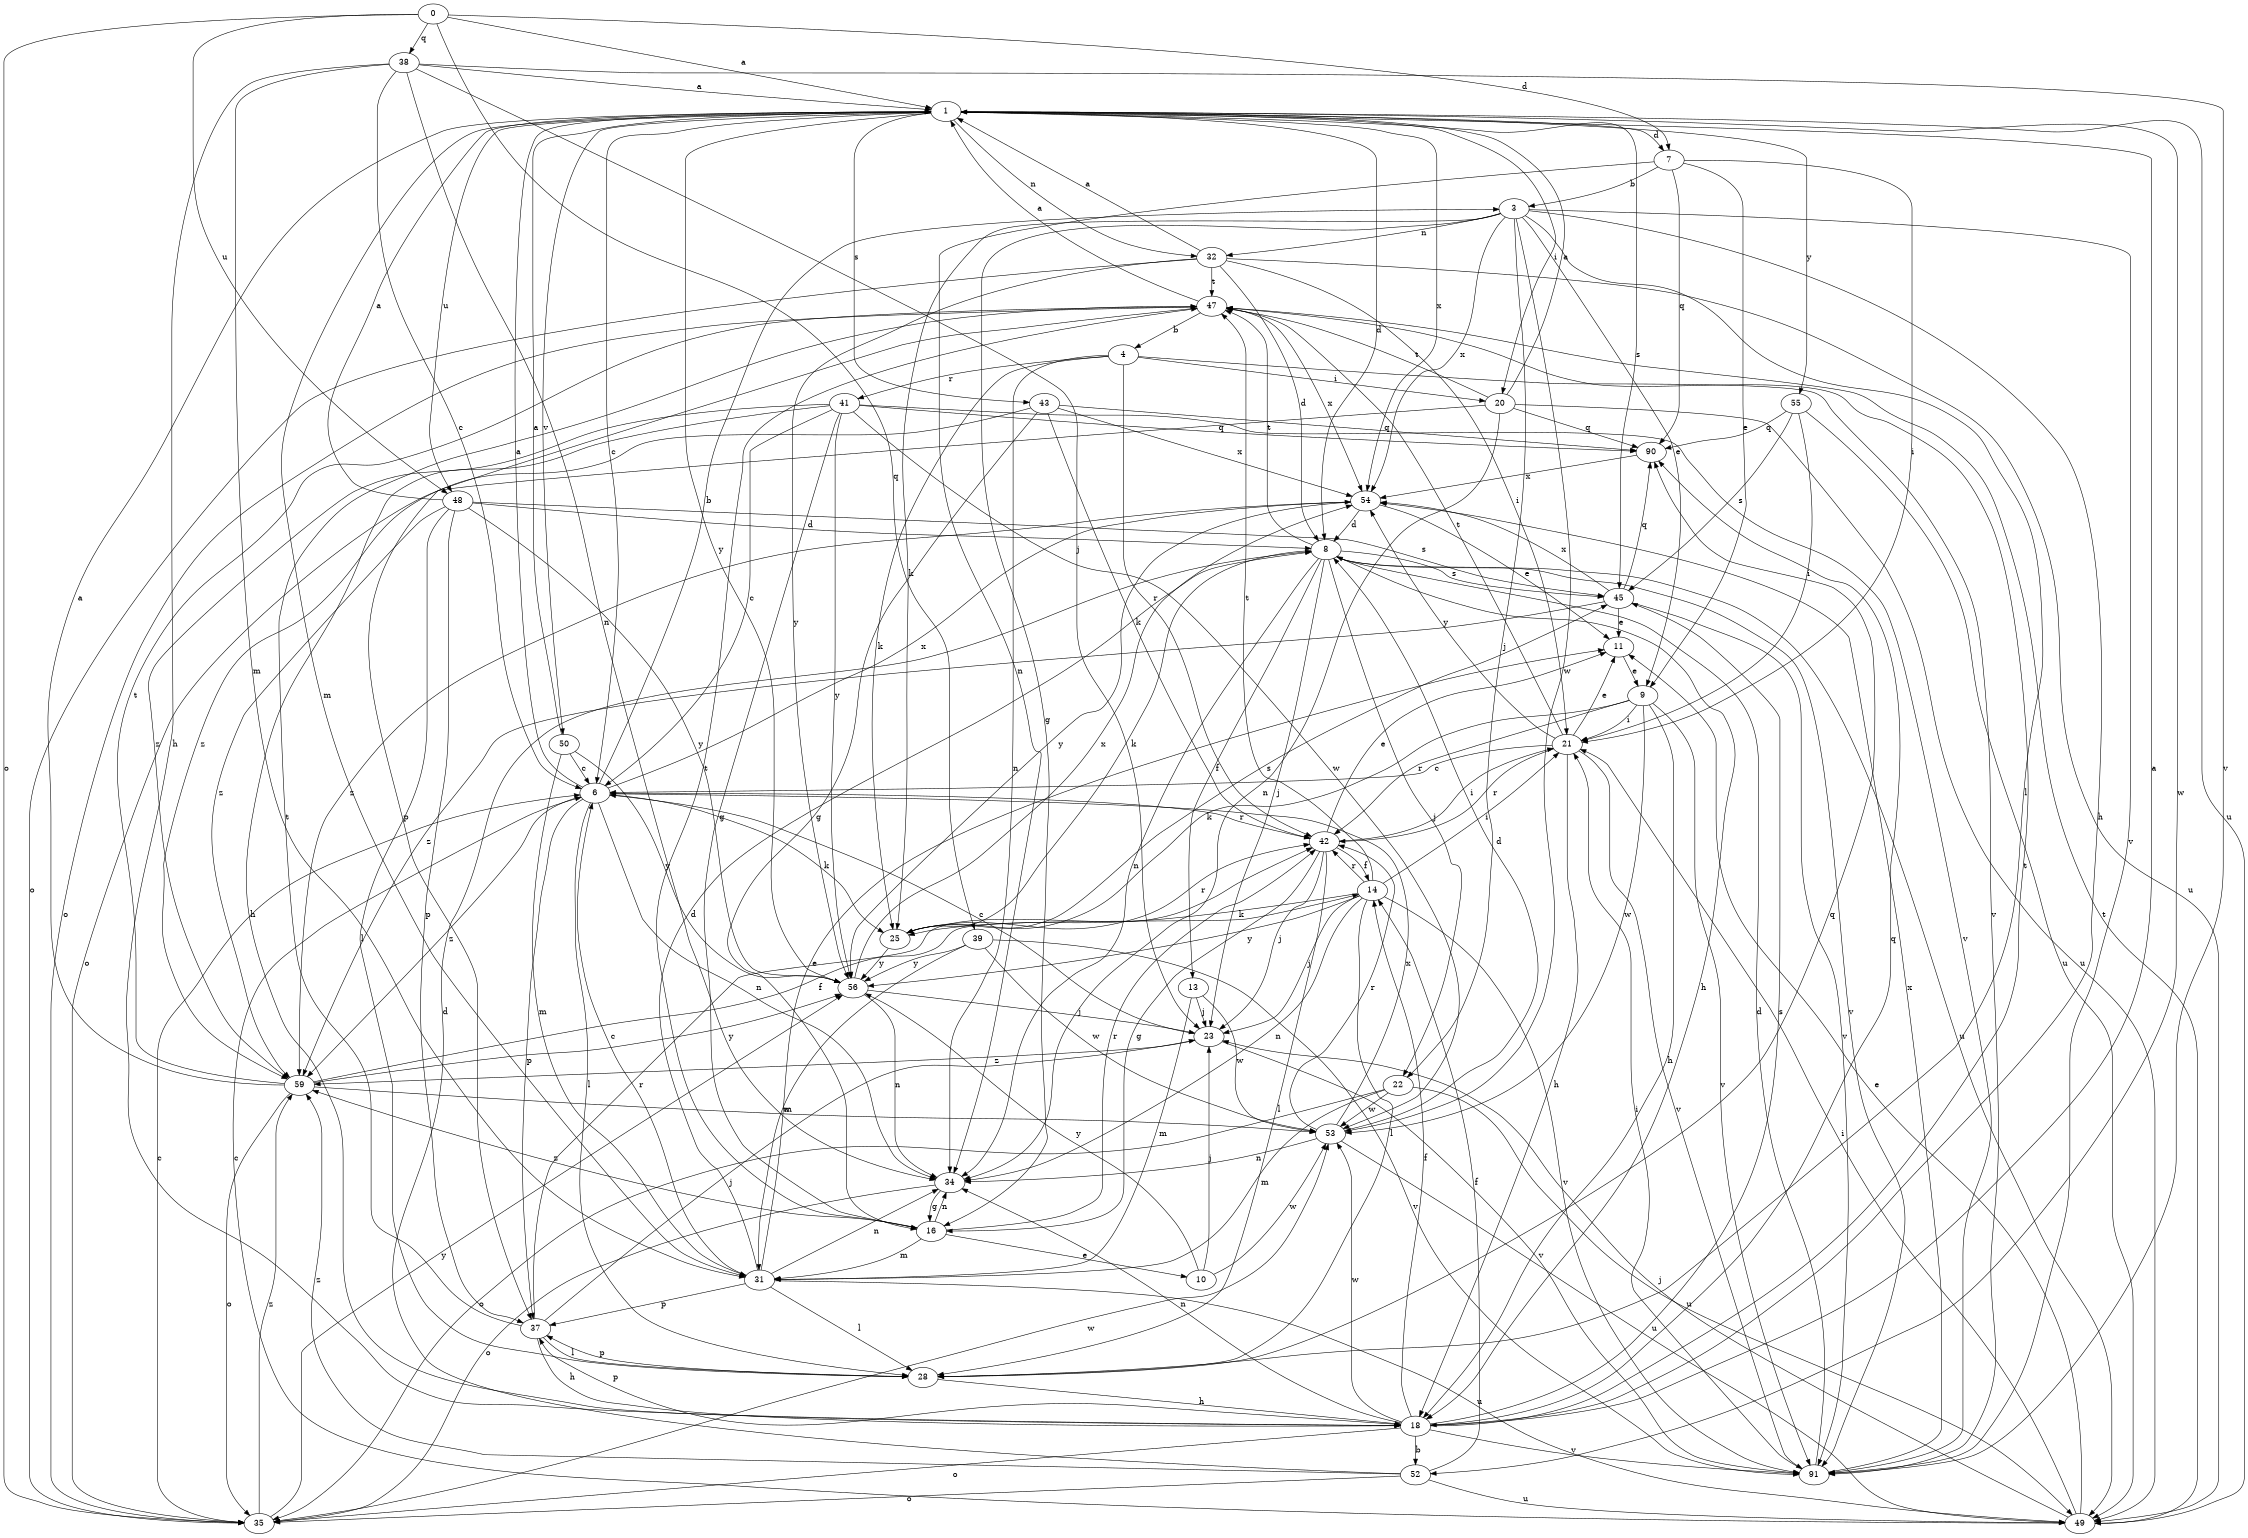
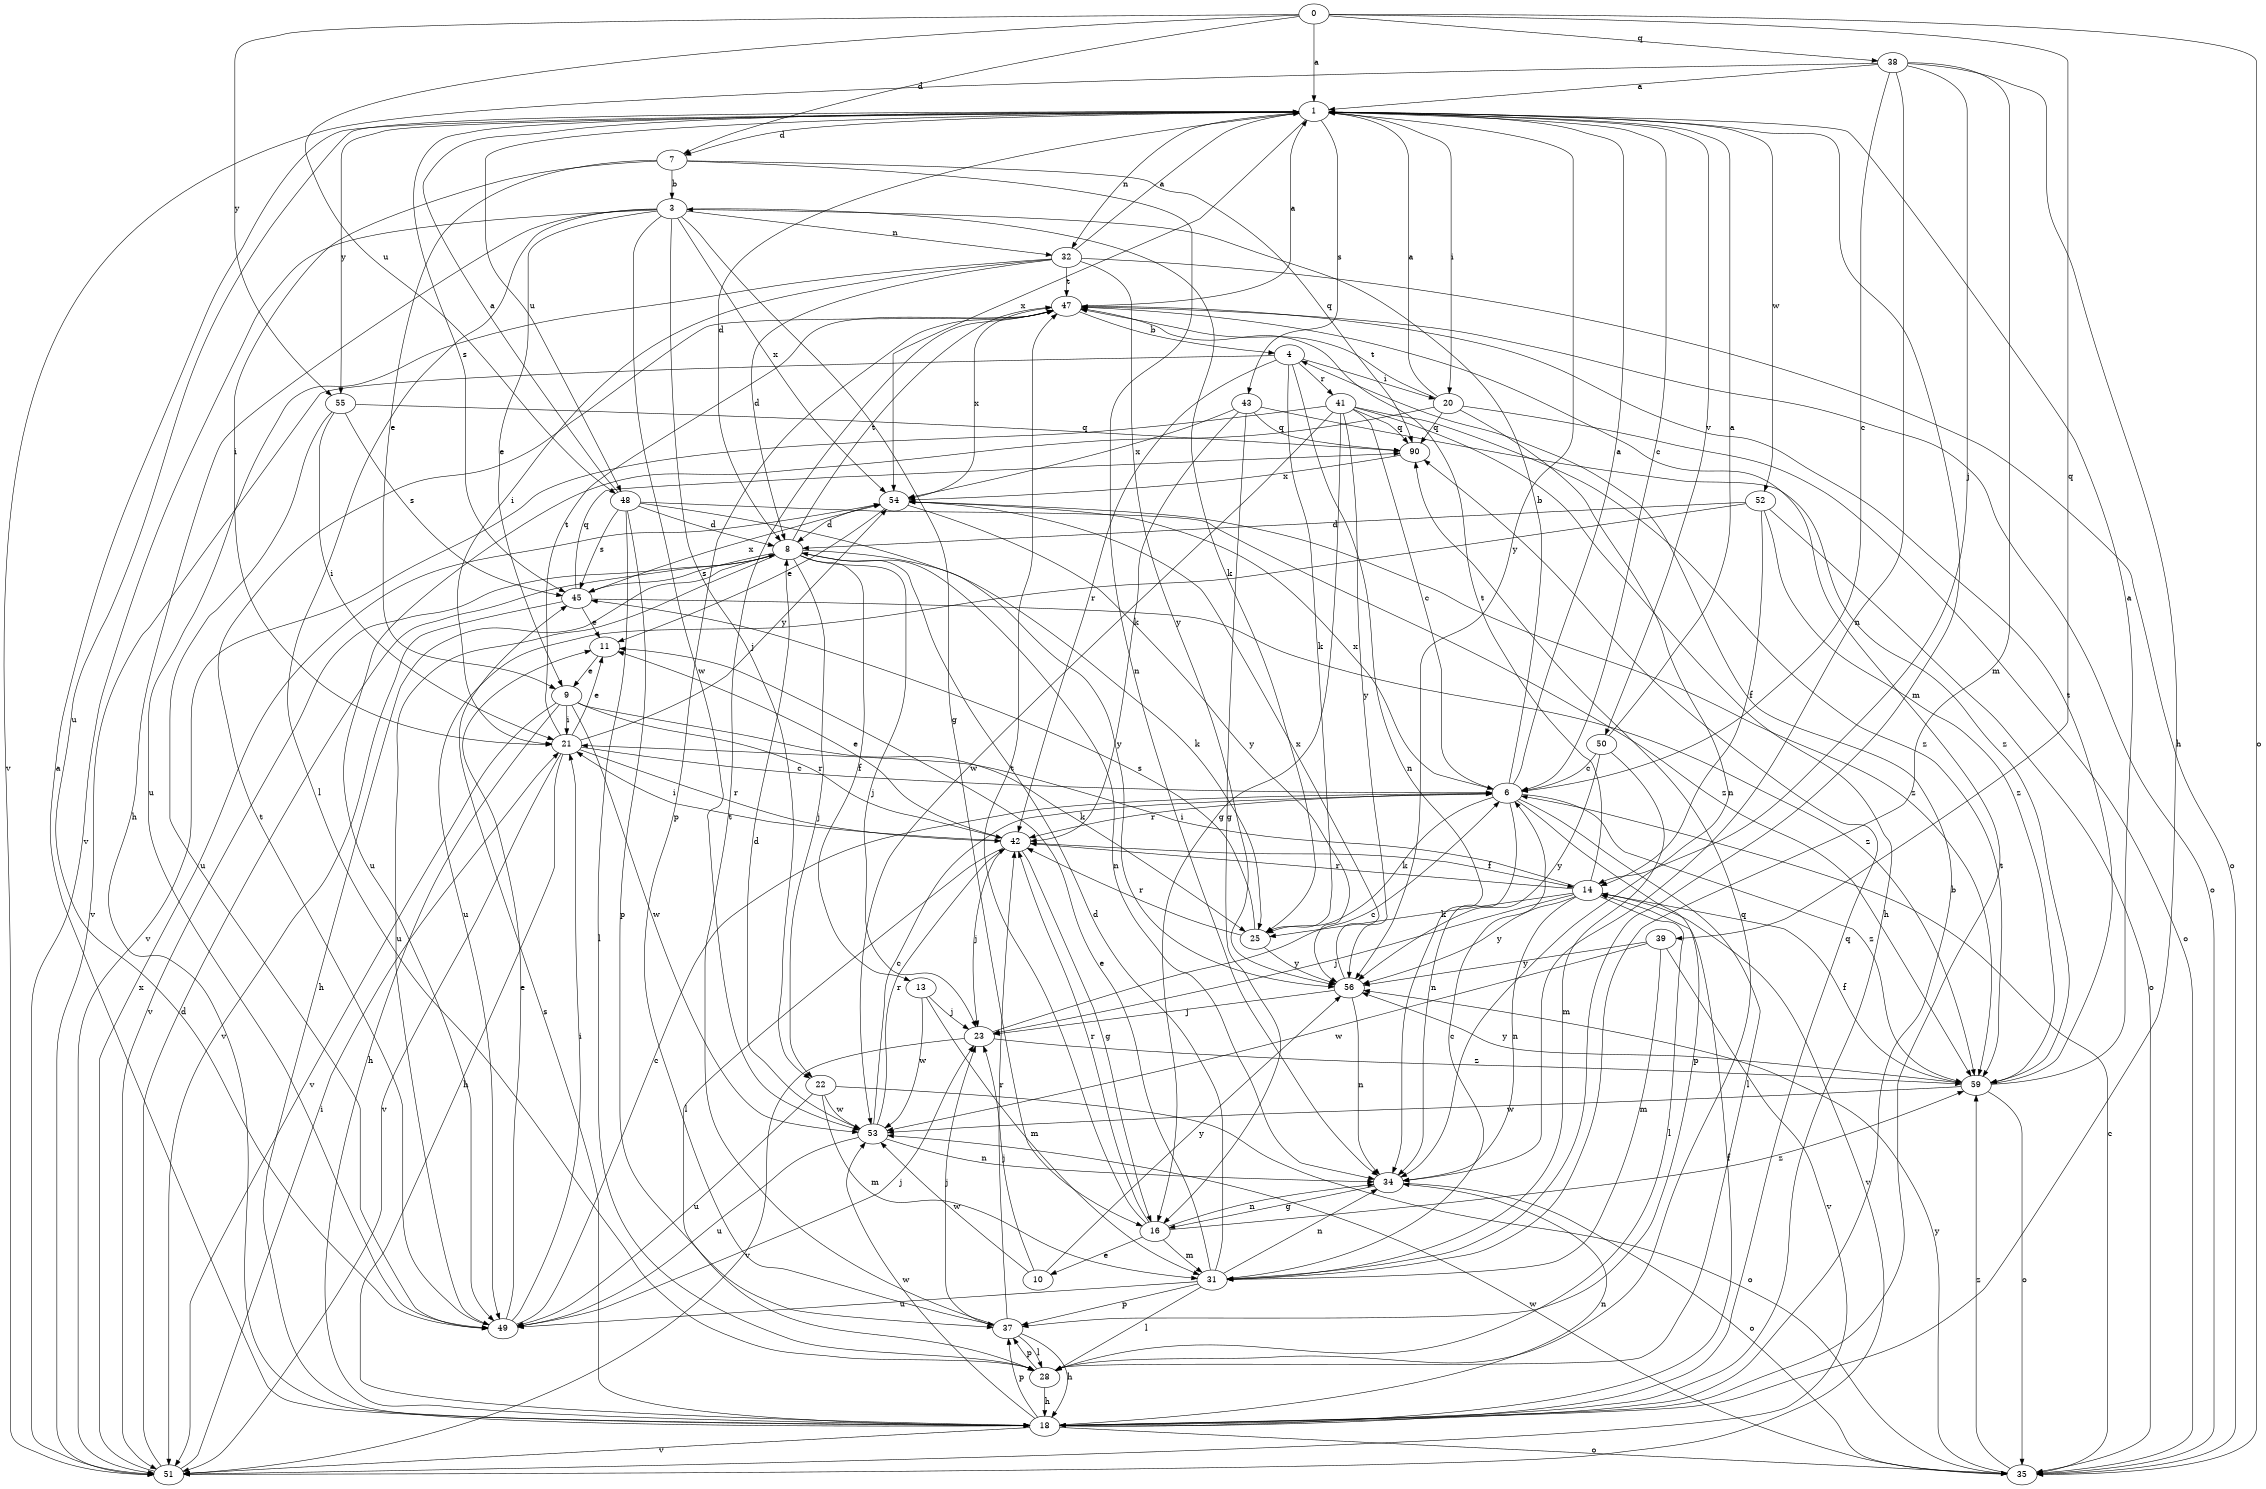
none -> (580, 22)
(1038, 375) -> (1965, 520)
(1409, 964) -> (899, 964)
(1416, 1448) -> (1895, 1045)
(1814, 1475) -> (169, 1475)
